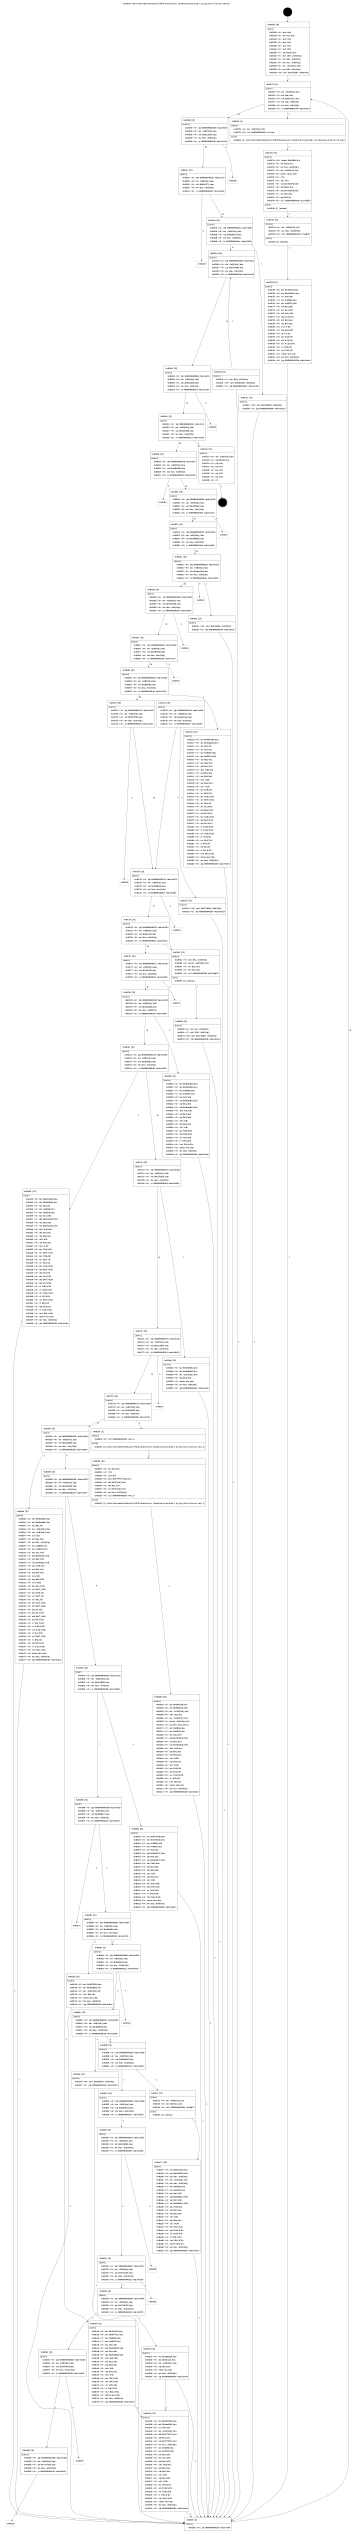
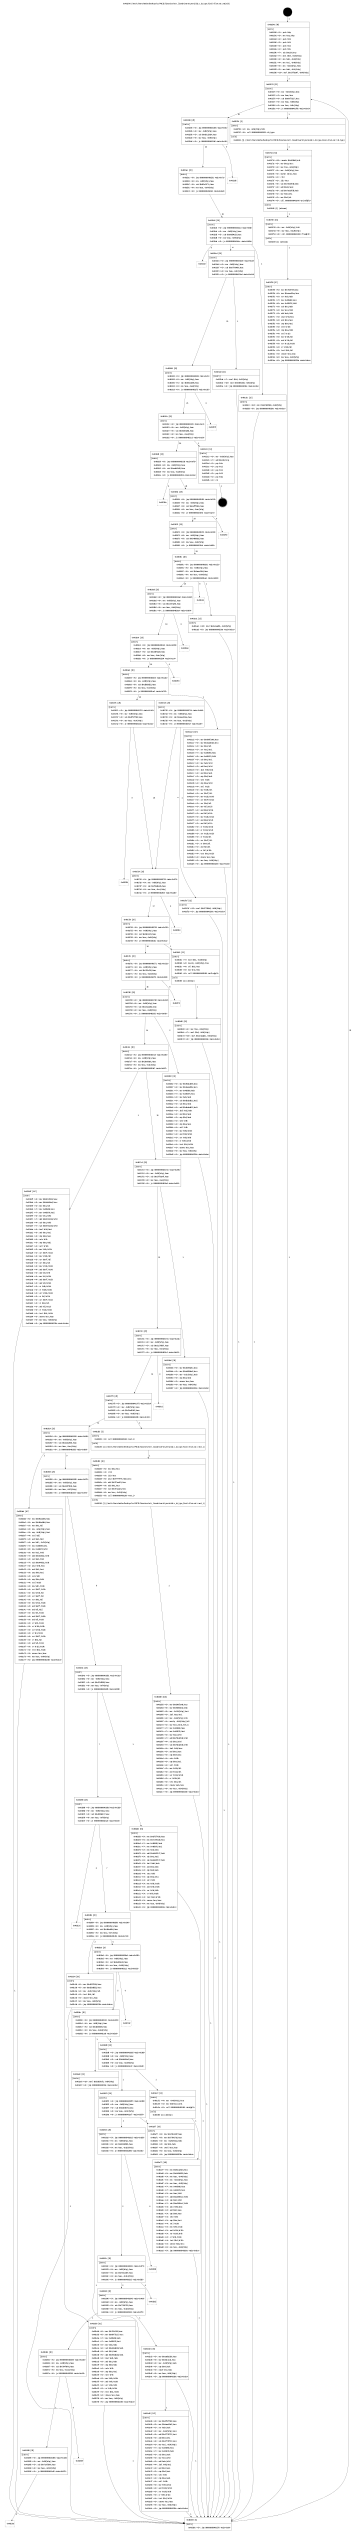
(202, 227) -> (207, 252)
(229, 324) -> (236, 323)
none -> (171, 2141)
(138, 2411) -> (115, 2487)
